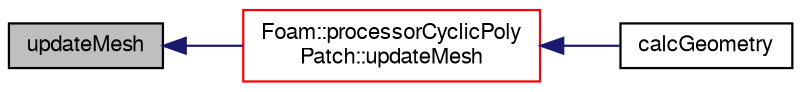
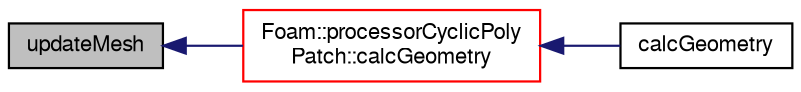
(392, 46) -> (392, 46)
